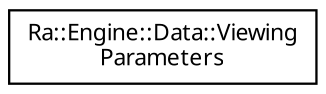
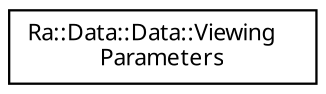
(163, 47) -> (163, 47)
